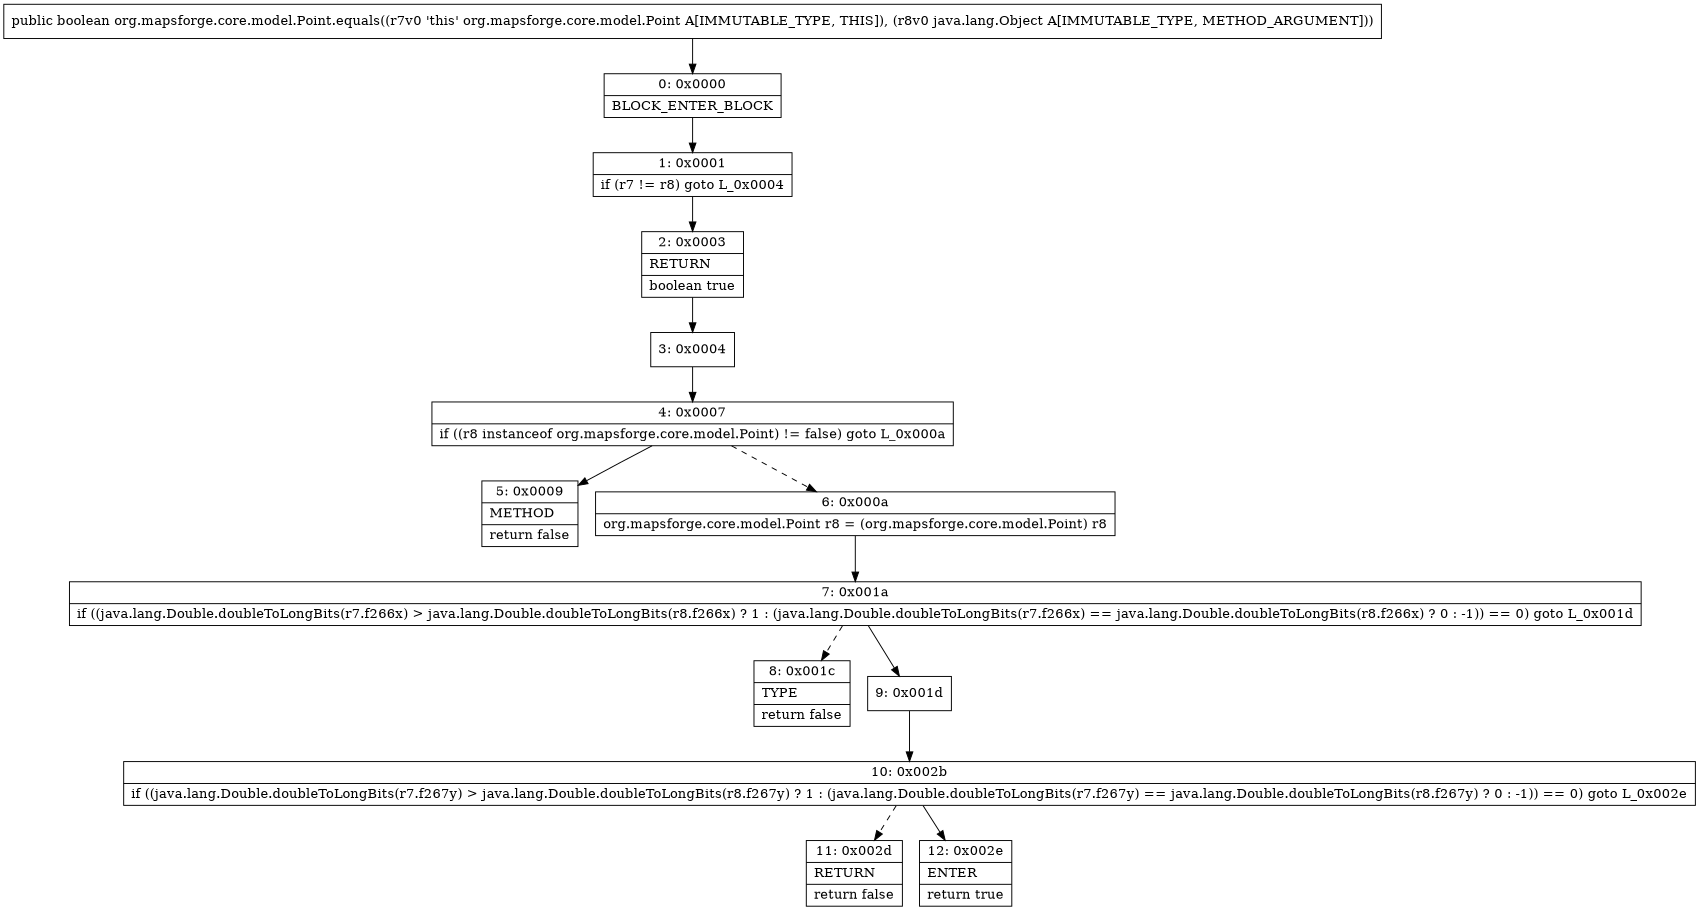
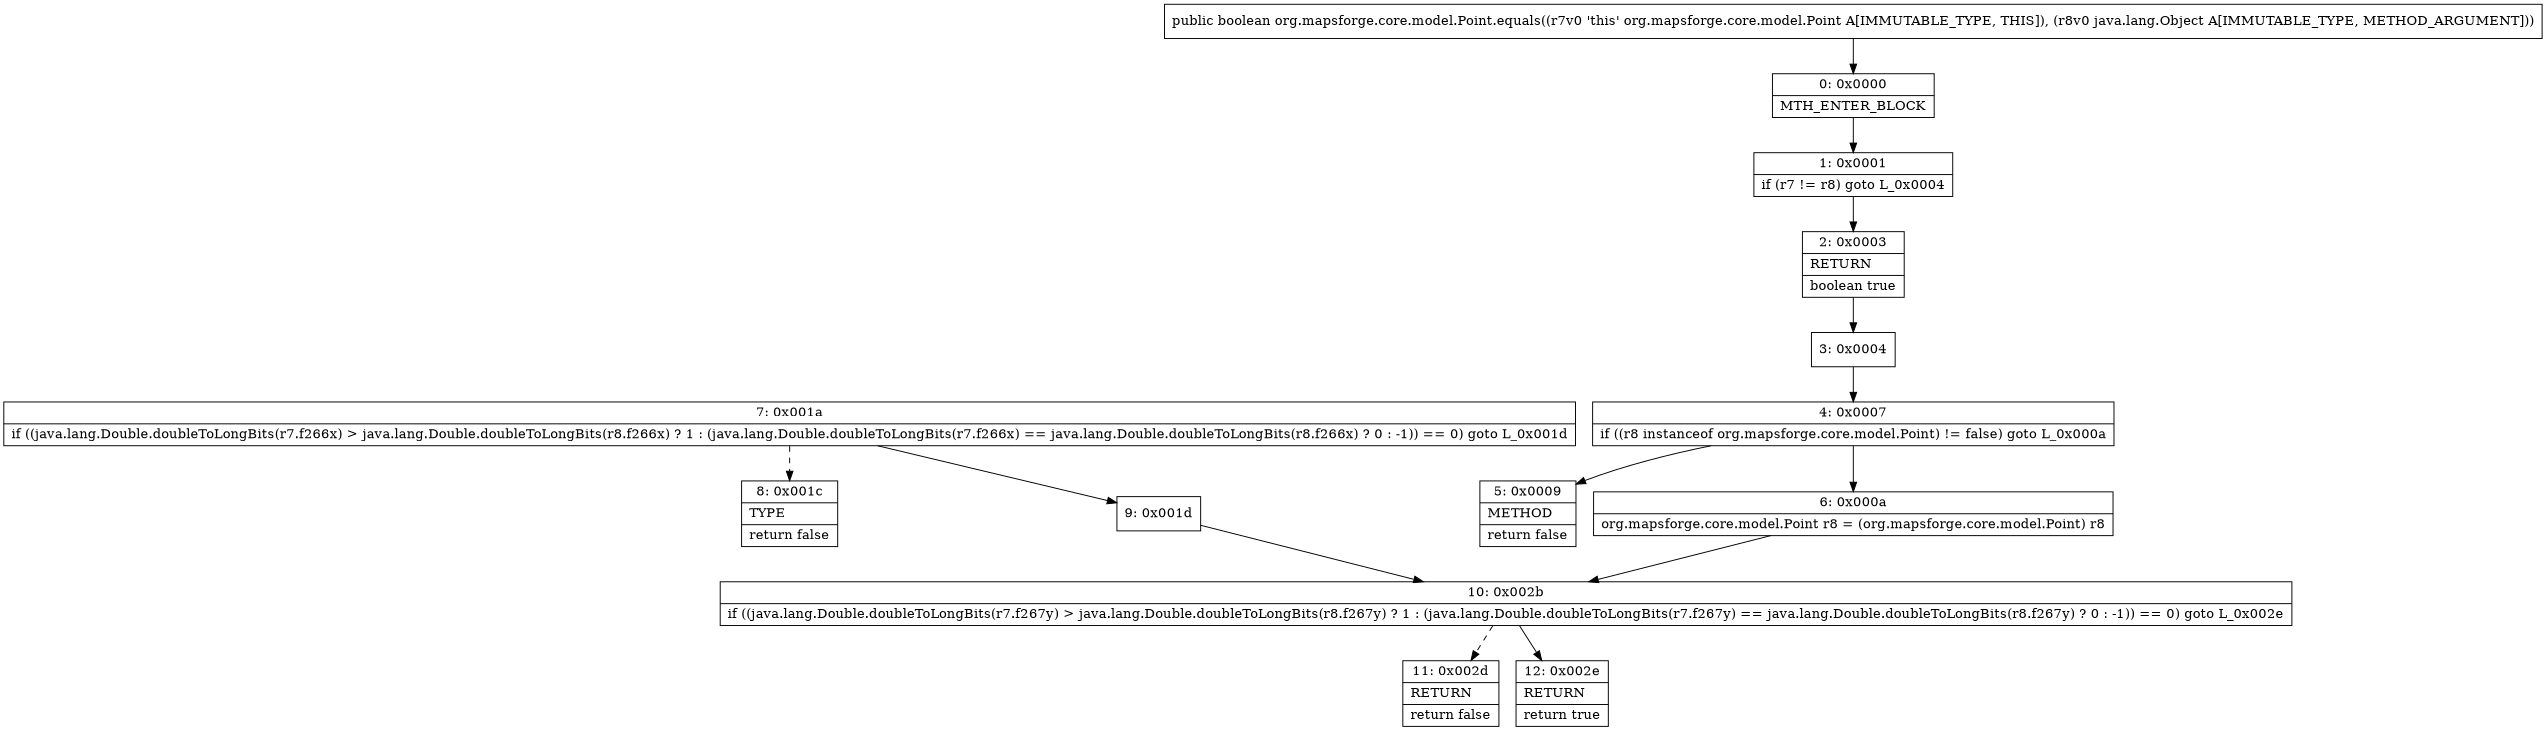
(693, 106) -> (1853, 106)
(770, 466) -> (1853, 464)
(855, 554) -> (1684, 558)
(952, 873) -> (1555, 693)
